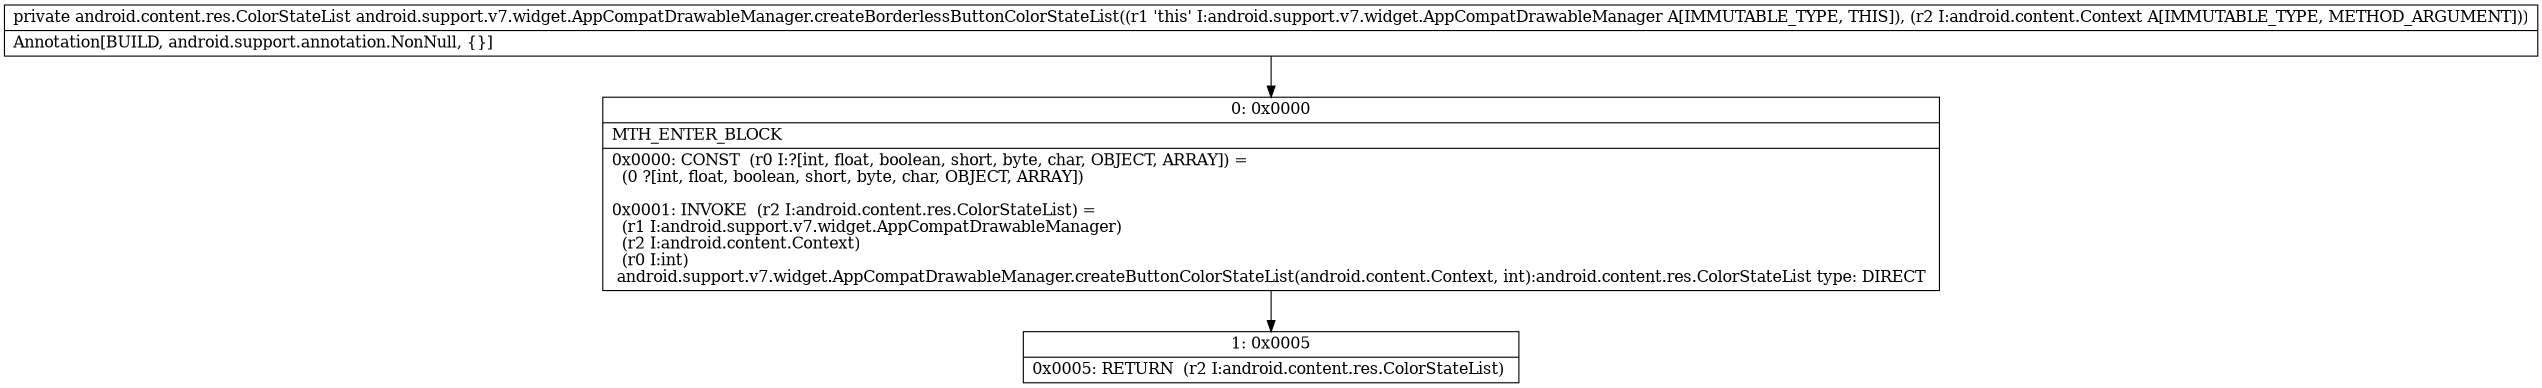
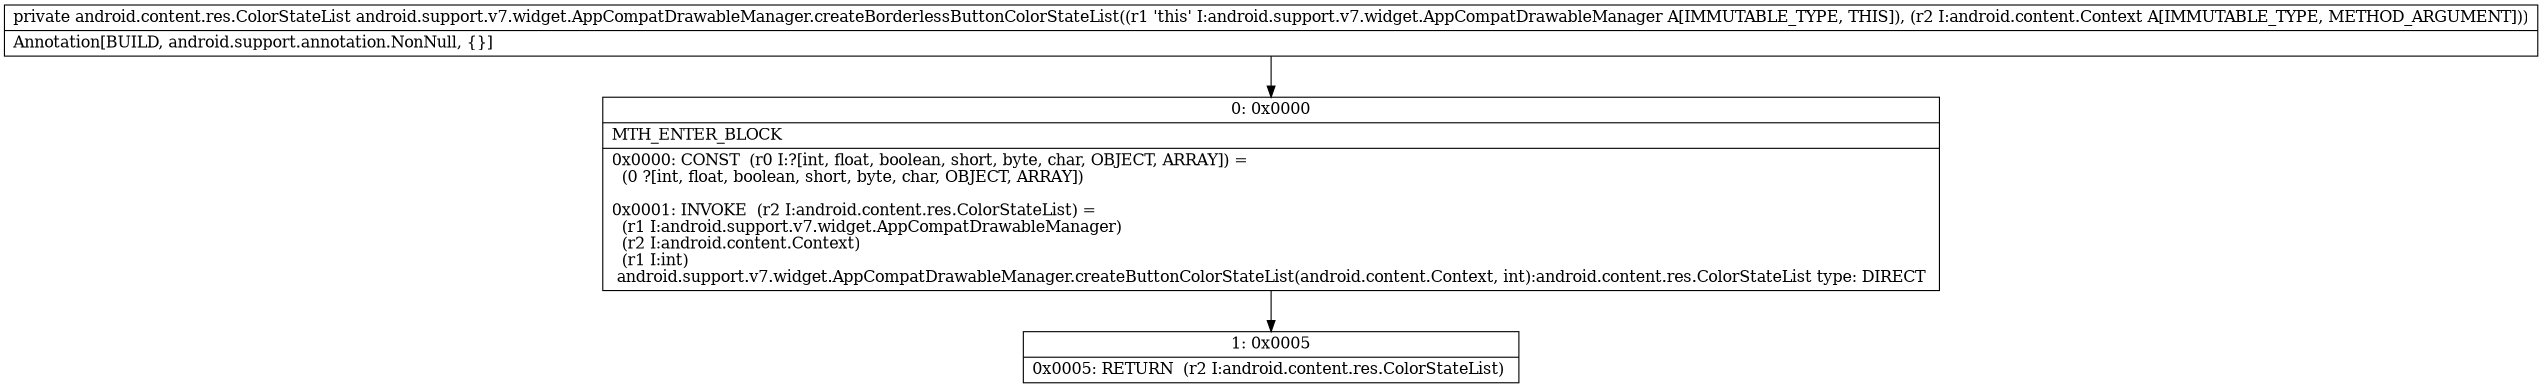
(651, 261) -> (651, 261)
